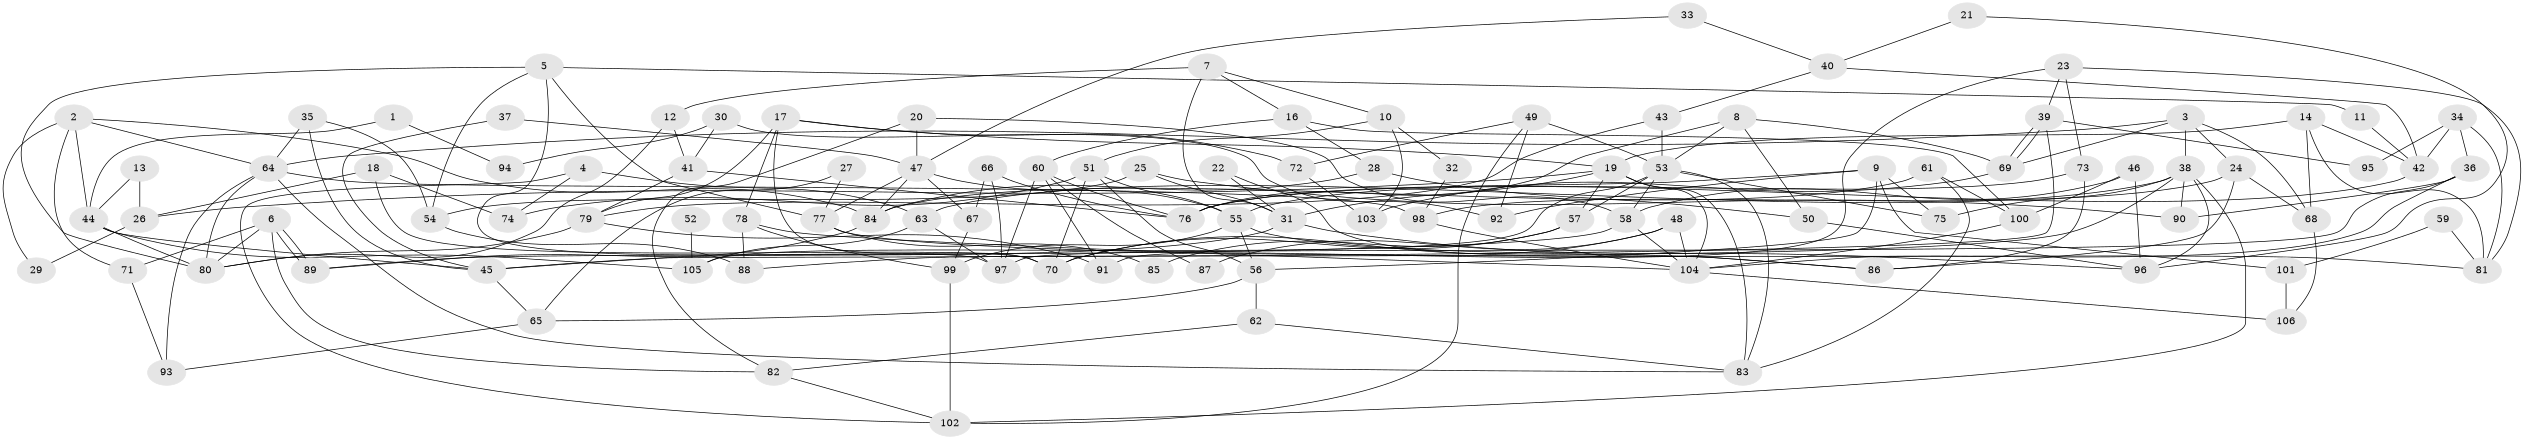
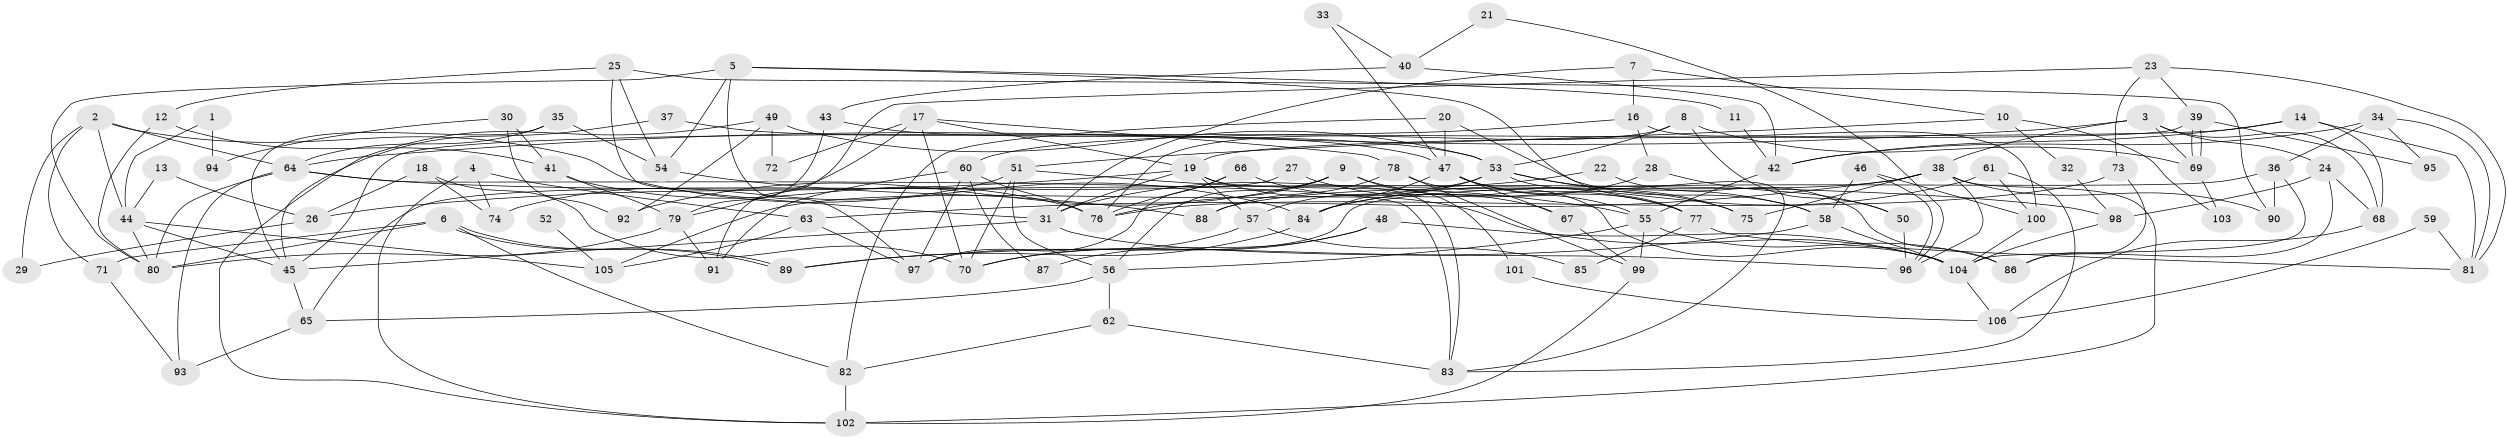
(923, 79) -> (406, 79)
(1331, 194) -> none
(2367, 248) -> (2219, 282)
